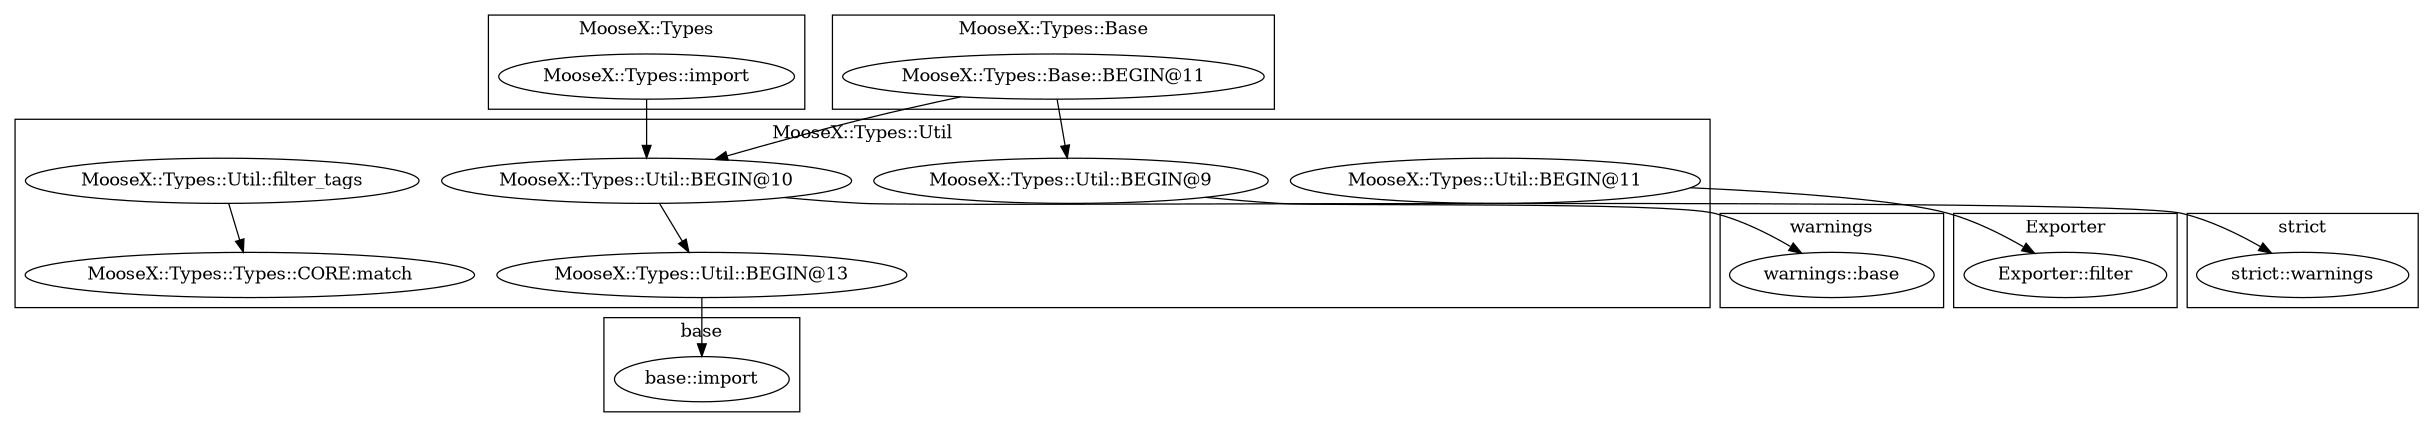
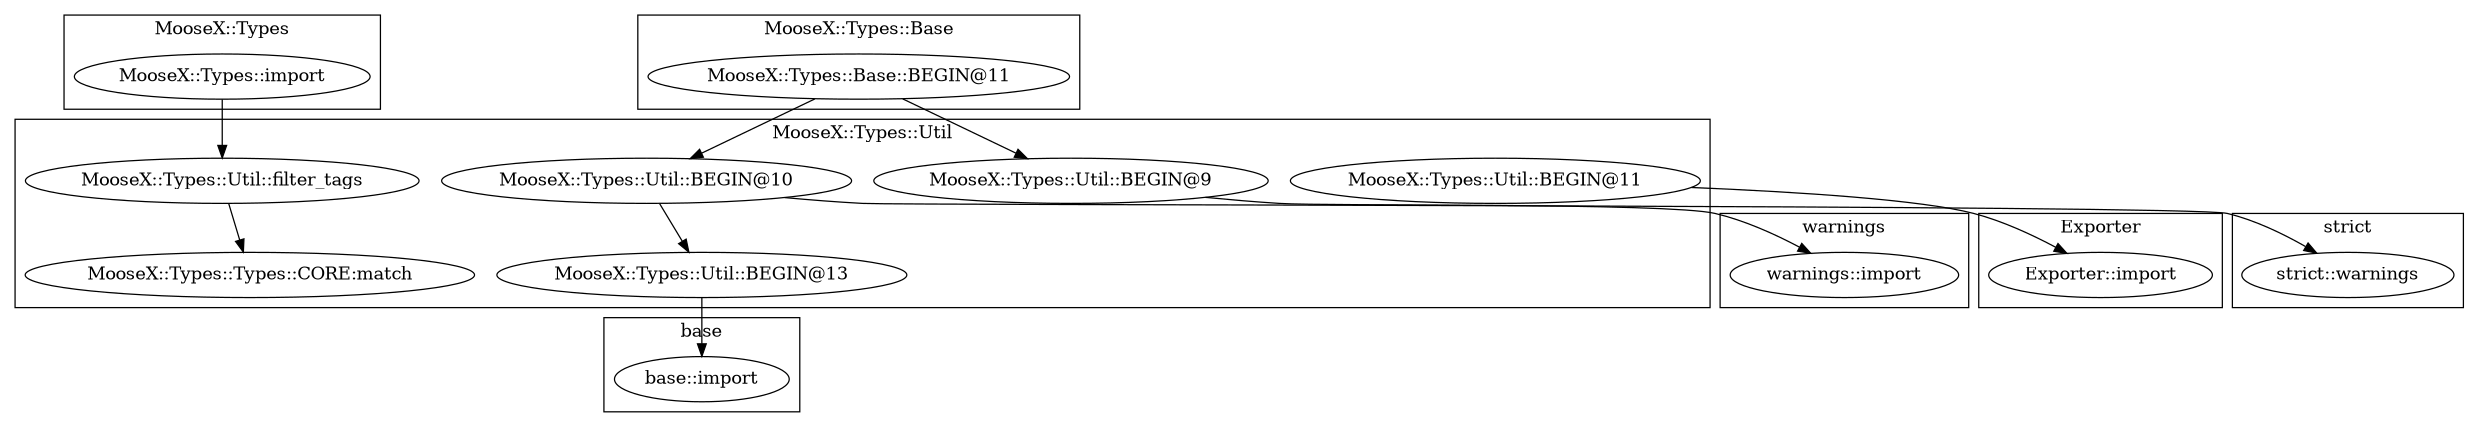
(647, 127) -> (222, 127)
(1832, 275) -> (1844, 275)
(2065, 275) -> (2101, 275)
